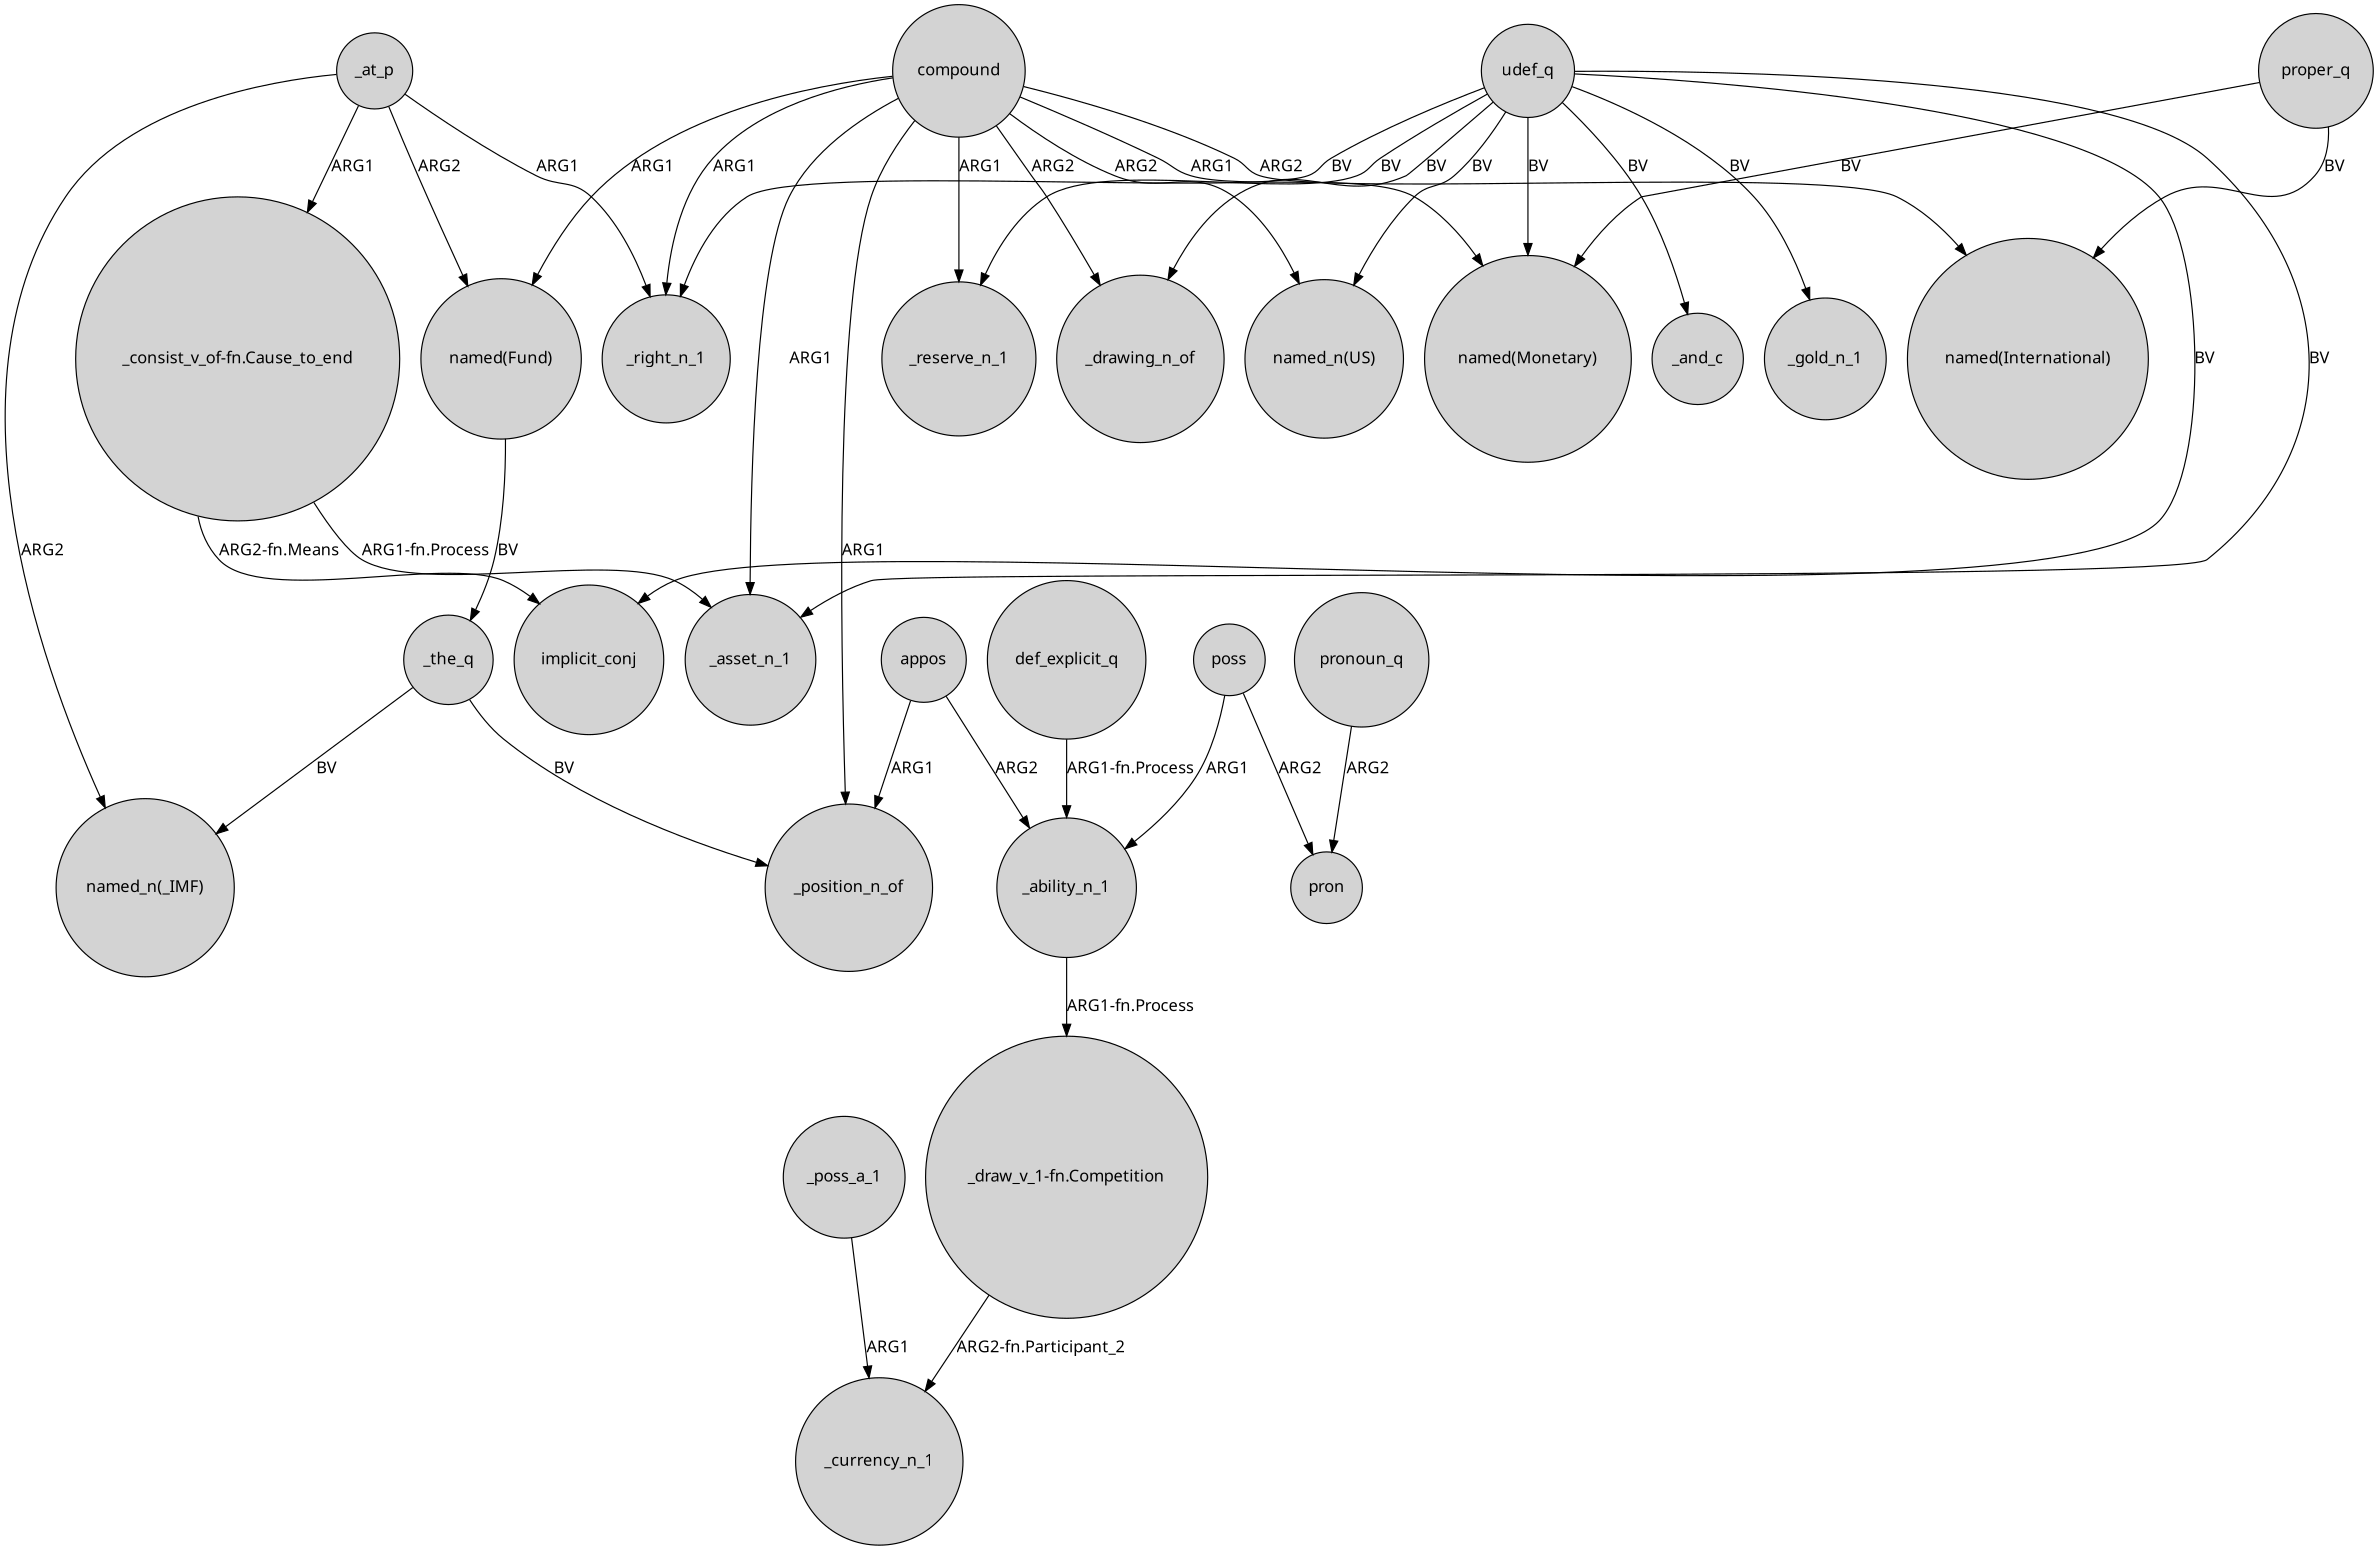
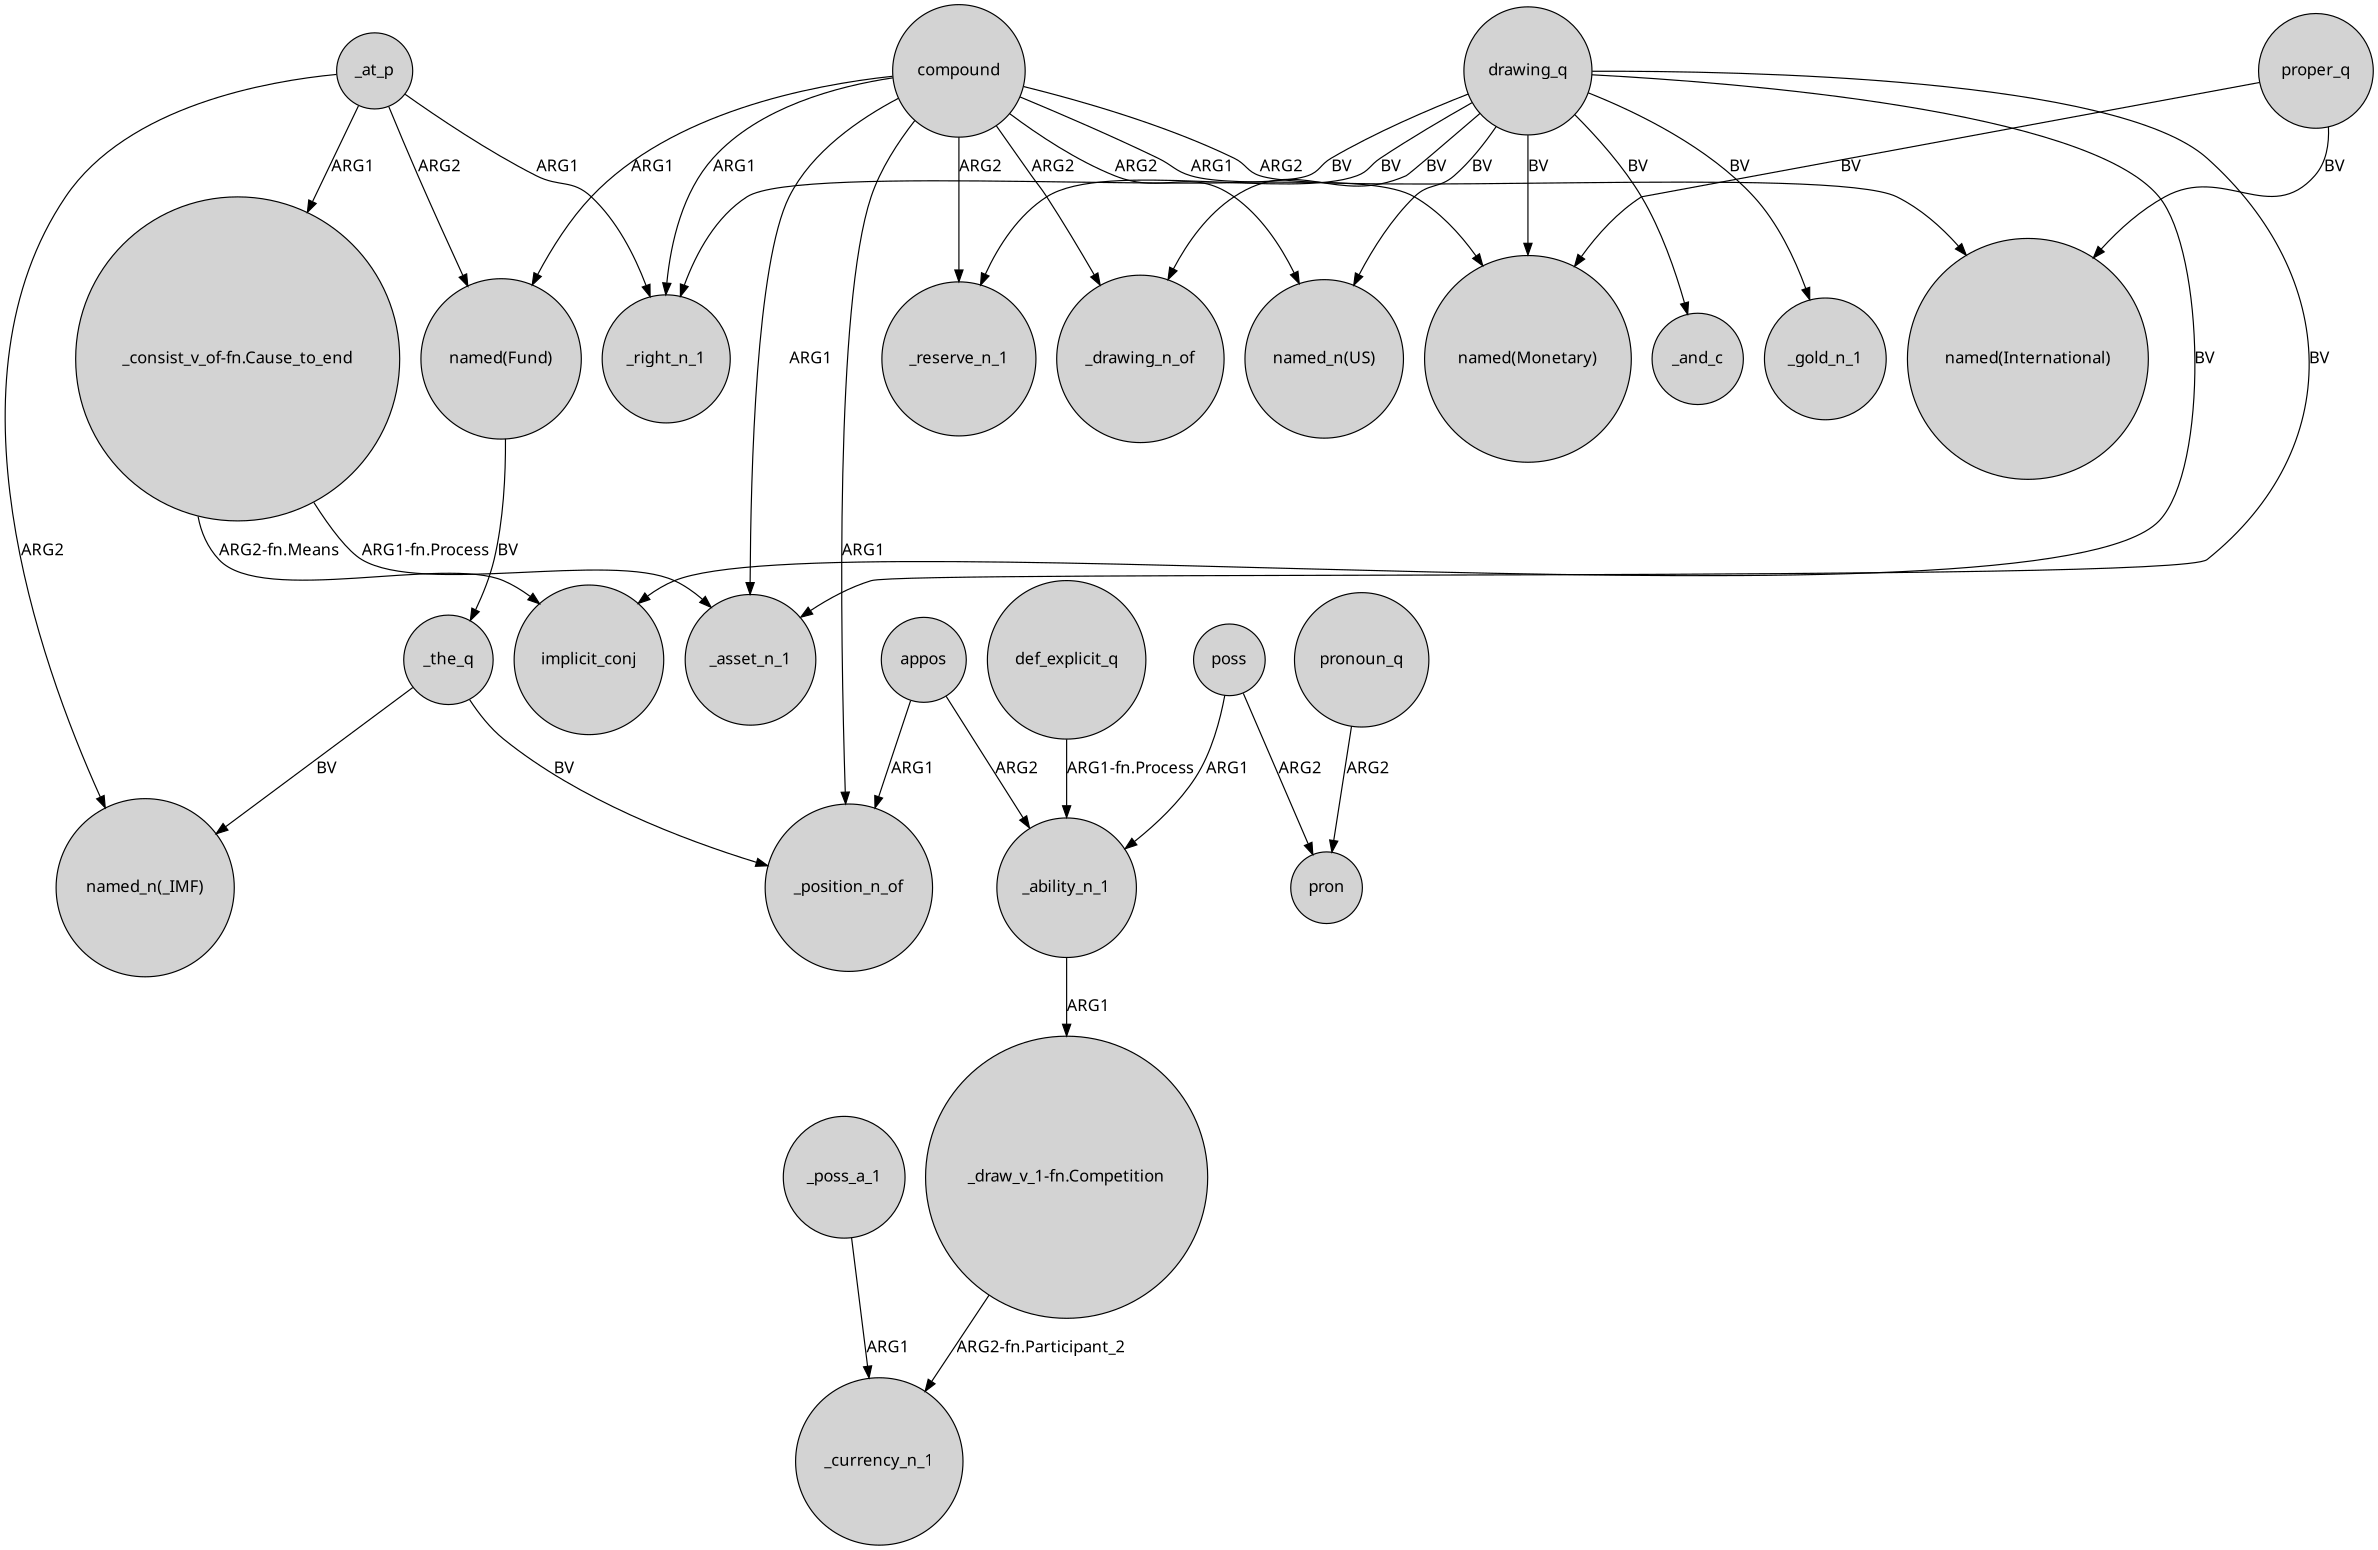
(1528, 71) -> (1528, 71)
(981, 167) -> (981, 167)
(1130, 1007) -> (1088, 1007)
